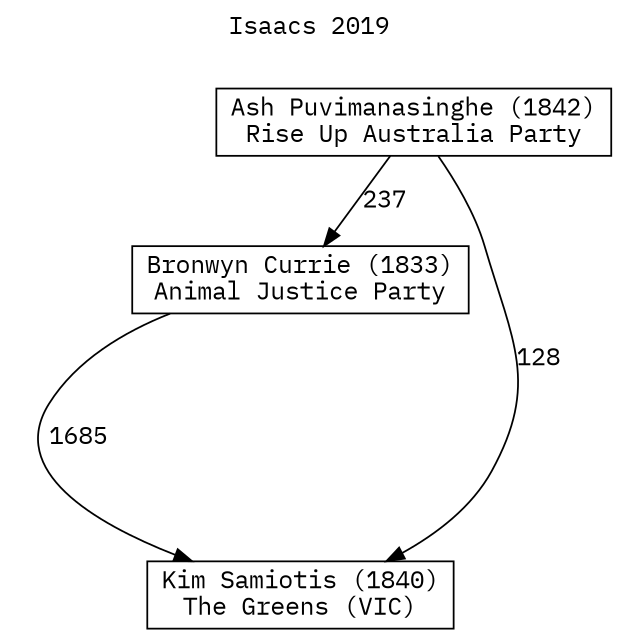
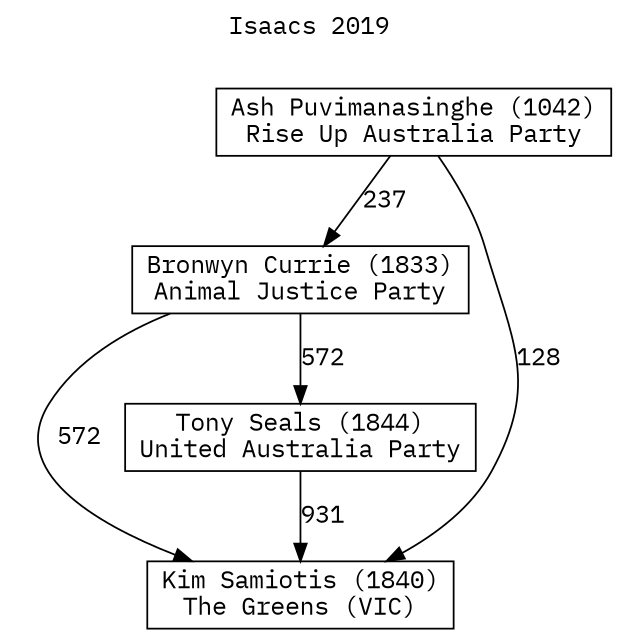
(414, 122) -> (414, 122)
(79, 437) -> (79, 437)
none -> (300, 437)
